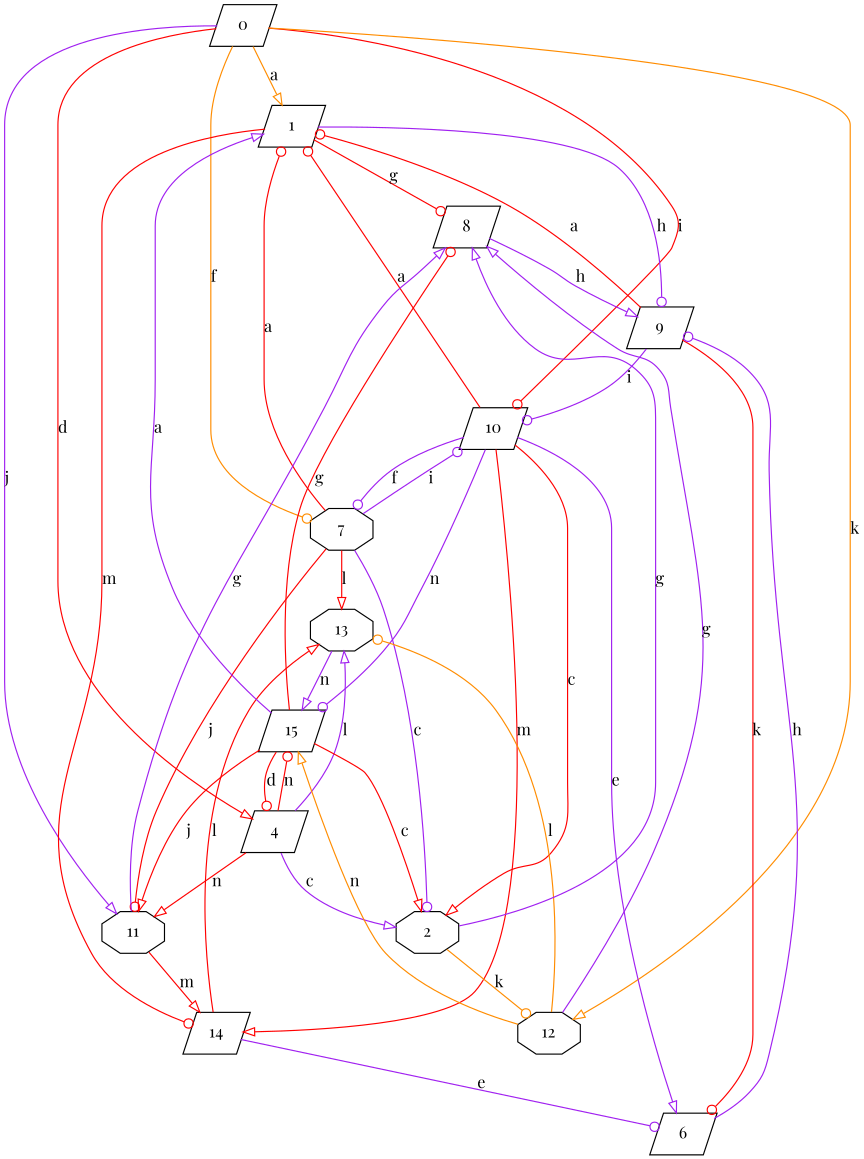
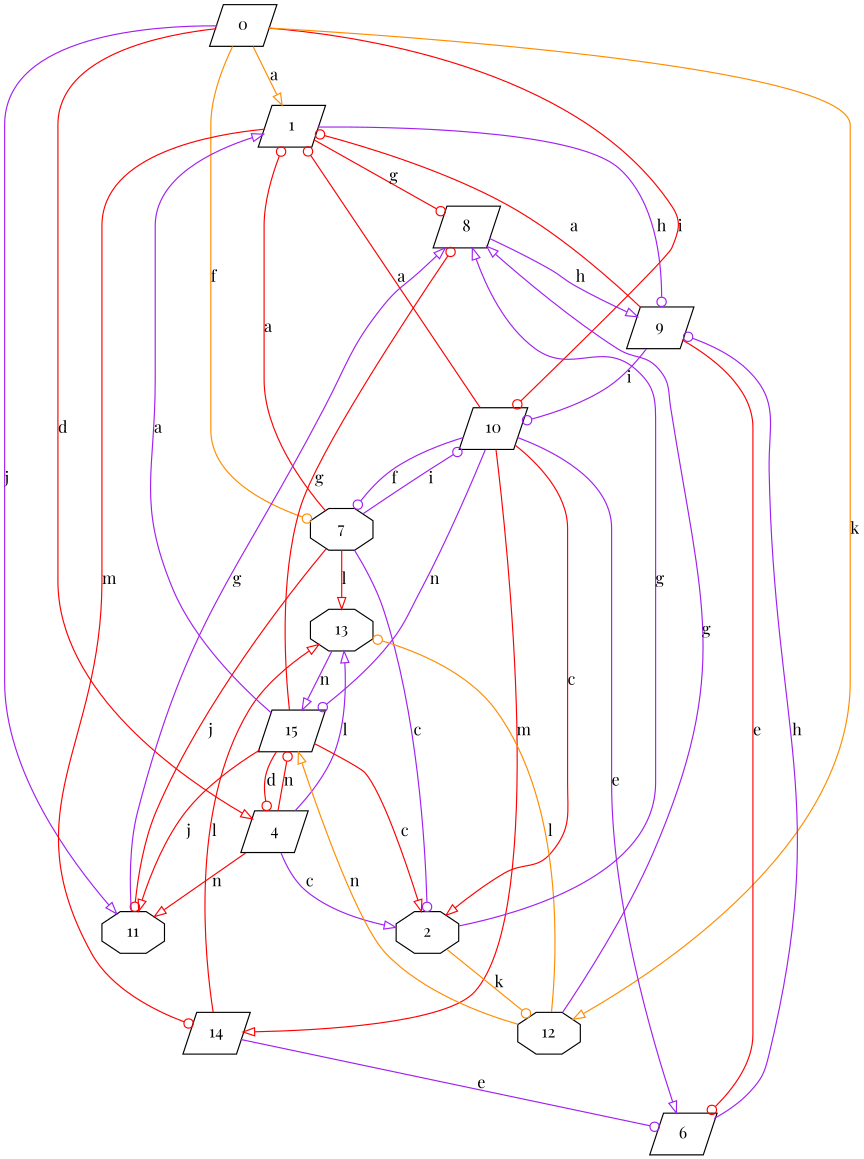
(757, 731) -> (757, 731)
(170, 978) -> none
